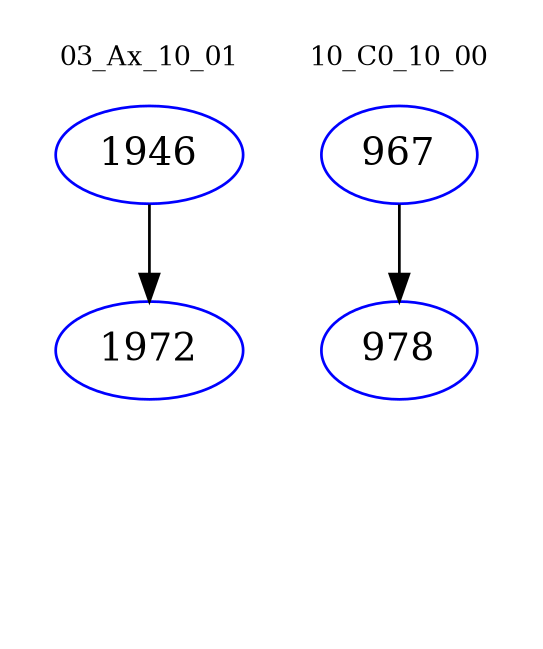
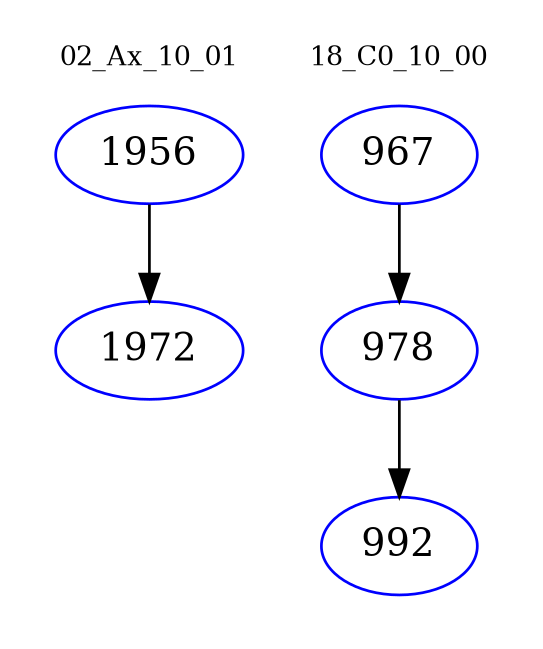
(149, 58) -> (149, 58)
(399, 58) -> (399, 58)
(149, 155) -> (149, 155)
none -> (399, 546)
